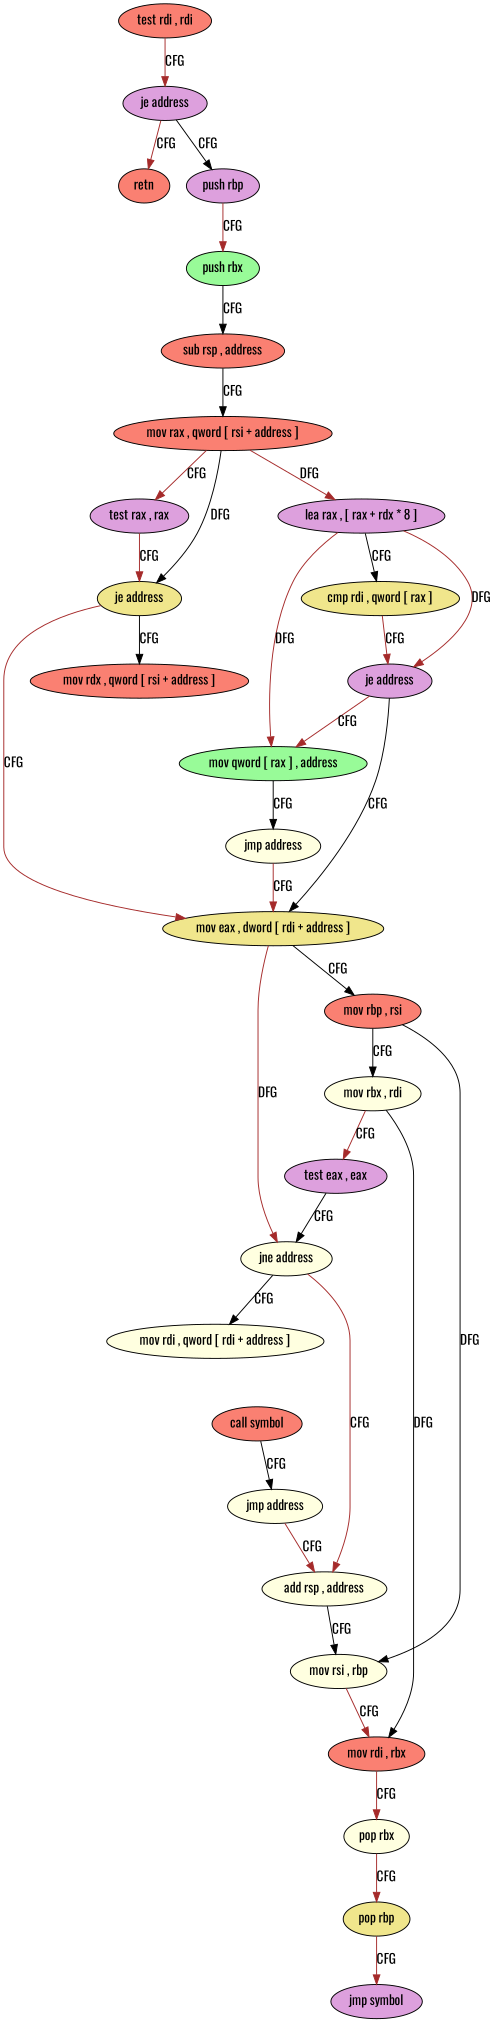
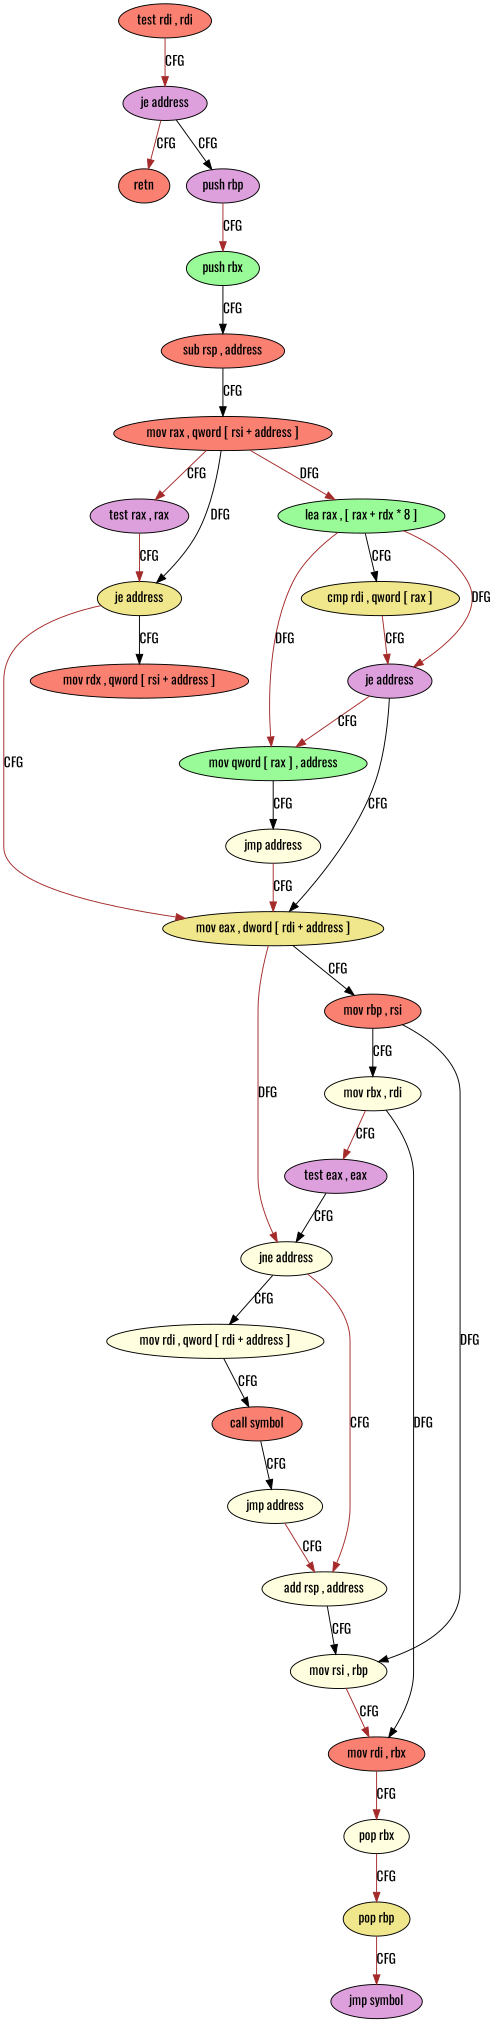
(361, 516) -> (361, 516)
none -> (234, 1379)
